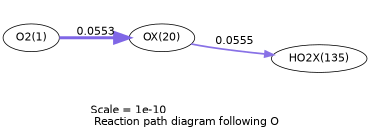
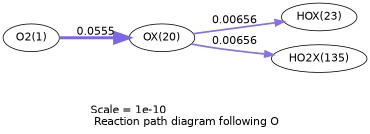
none -> (319, 17)
(94, 32) -> (94, 32)
(233, 41) -> (233, 41)
